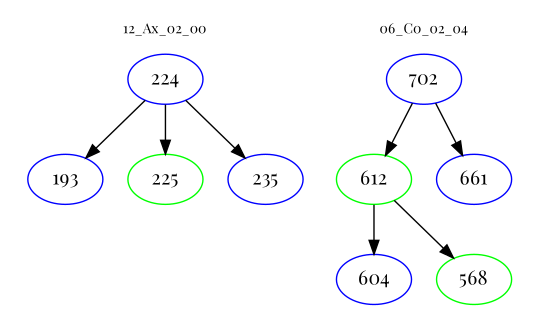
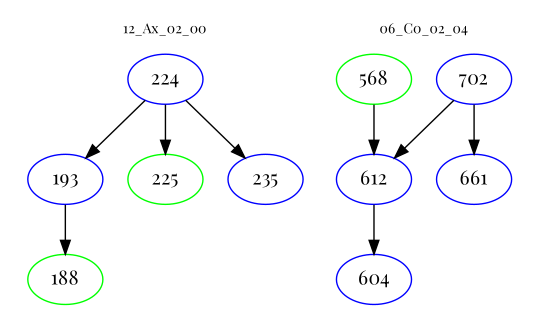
(374, 179) -> (374, 179)
(419, 224) -> (374, 122)
none -> (65, 279)
